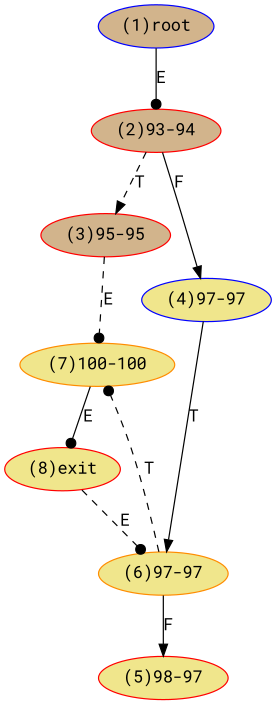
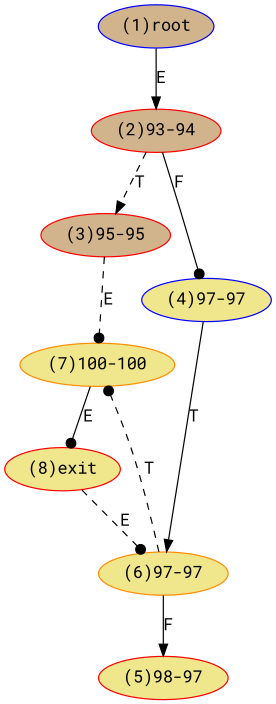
(156, 74) -> (156, 74)
(180, 211) -> (180, 211)
